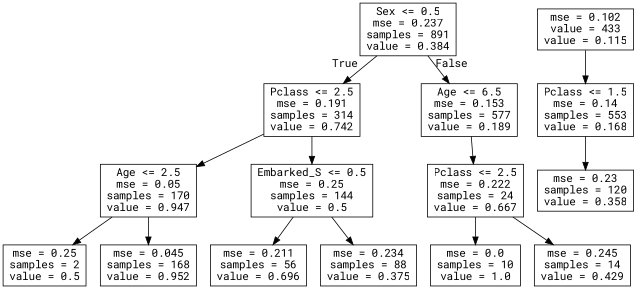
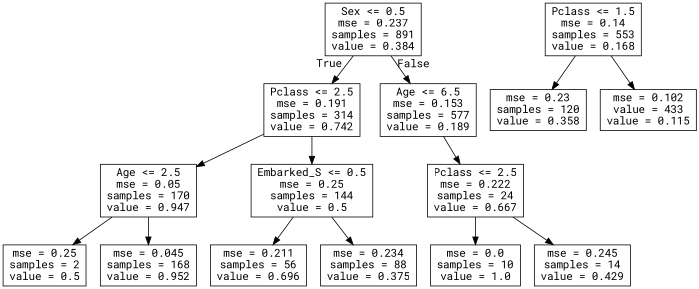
(586, 63) -> (621, 69)
